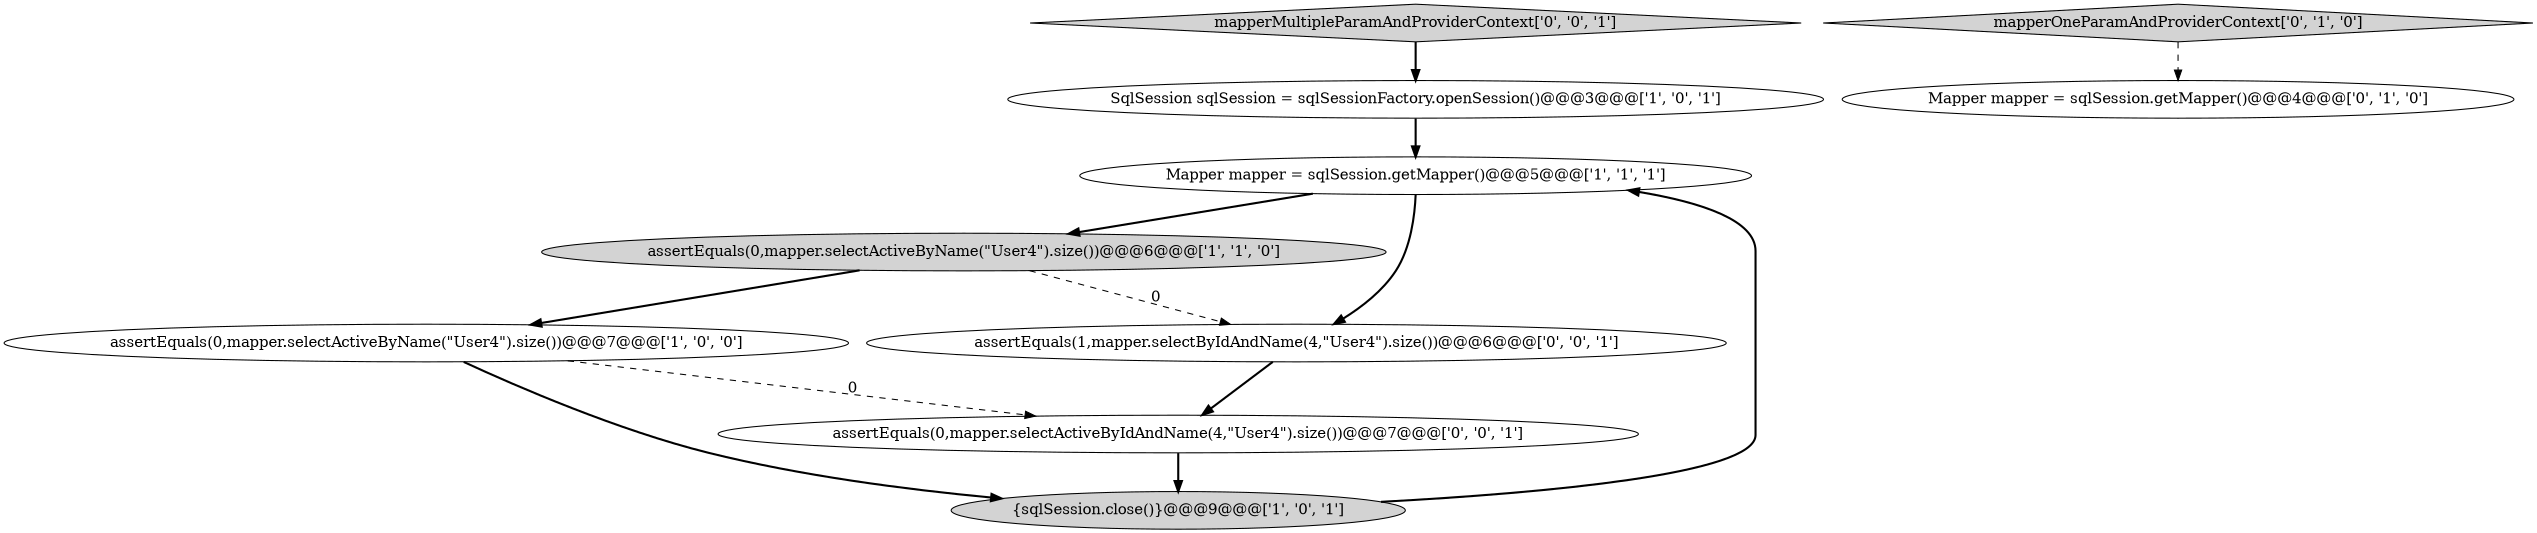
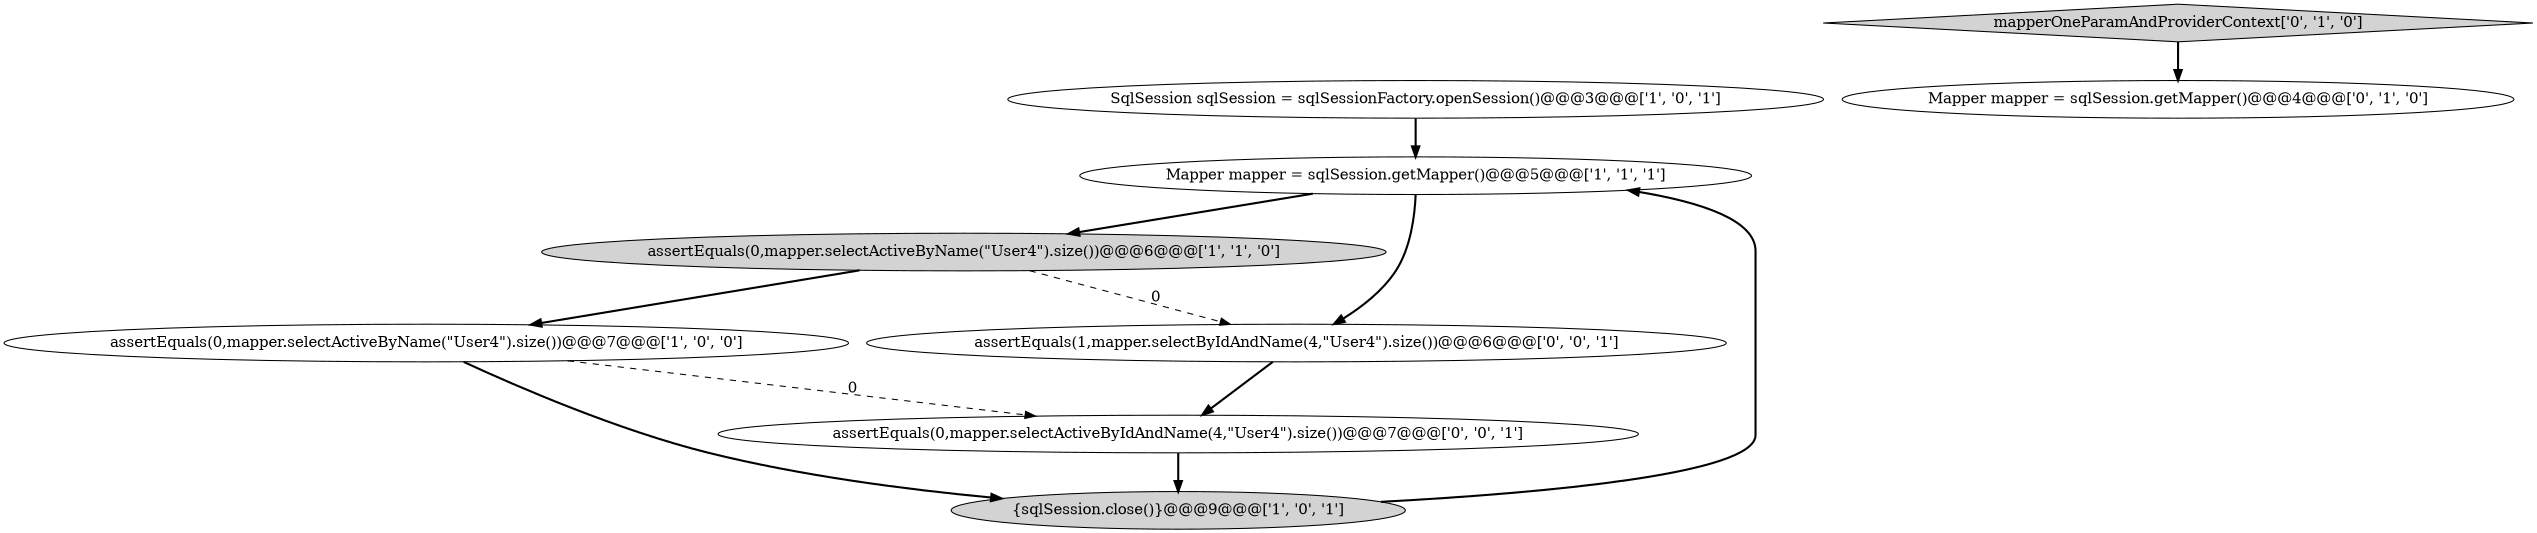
(1416, 23) -> none
(2178, 56) -> (2178, 56)
